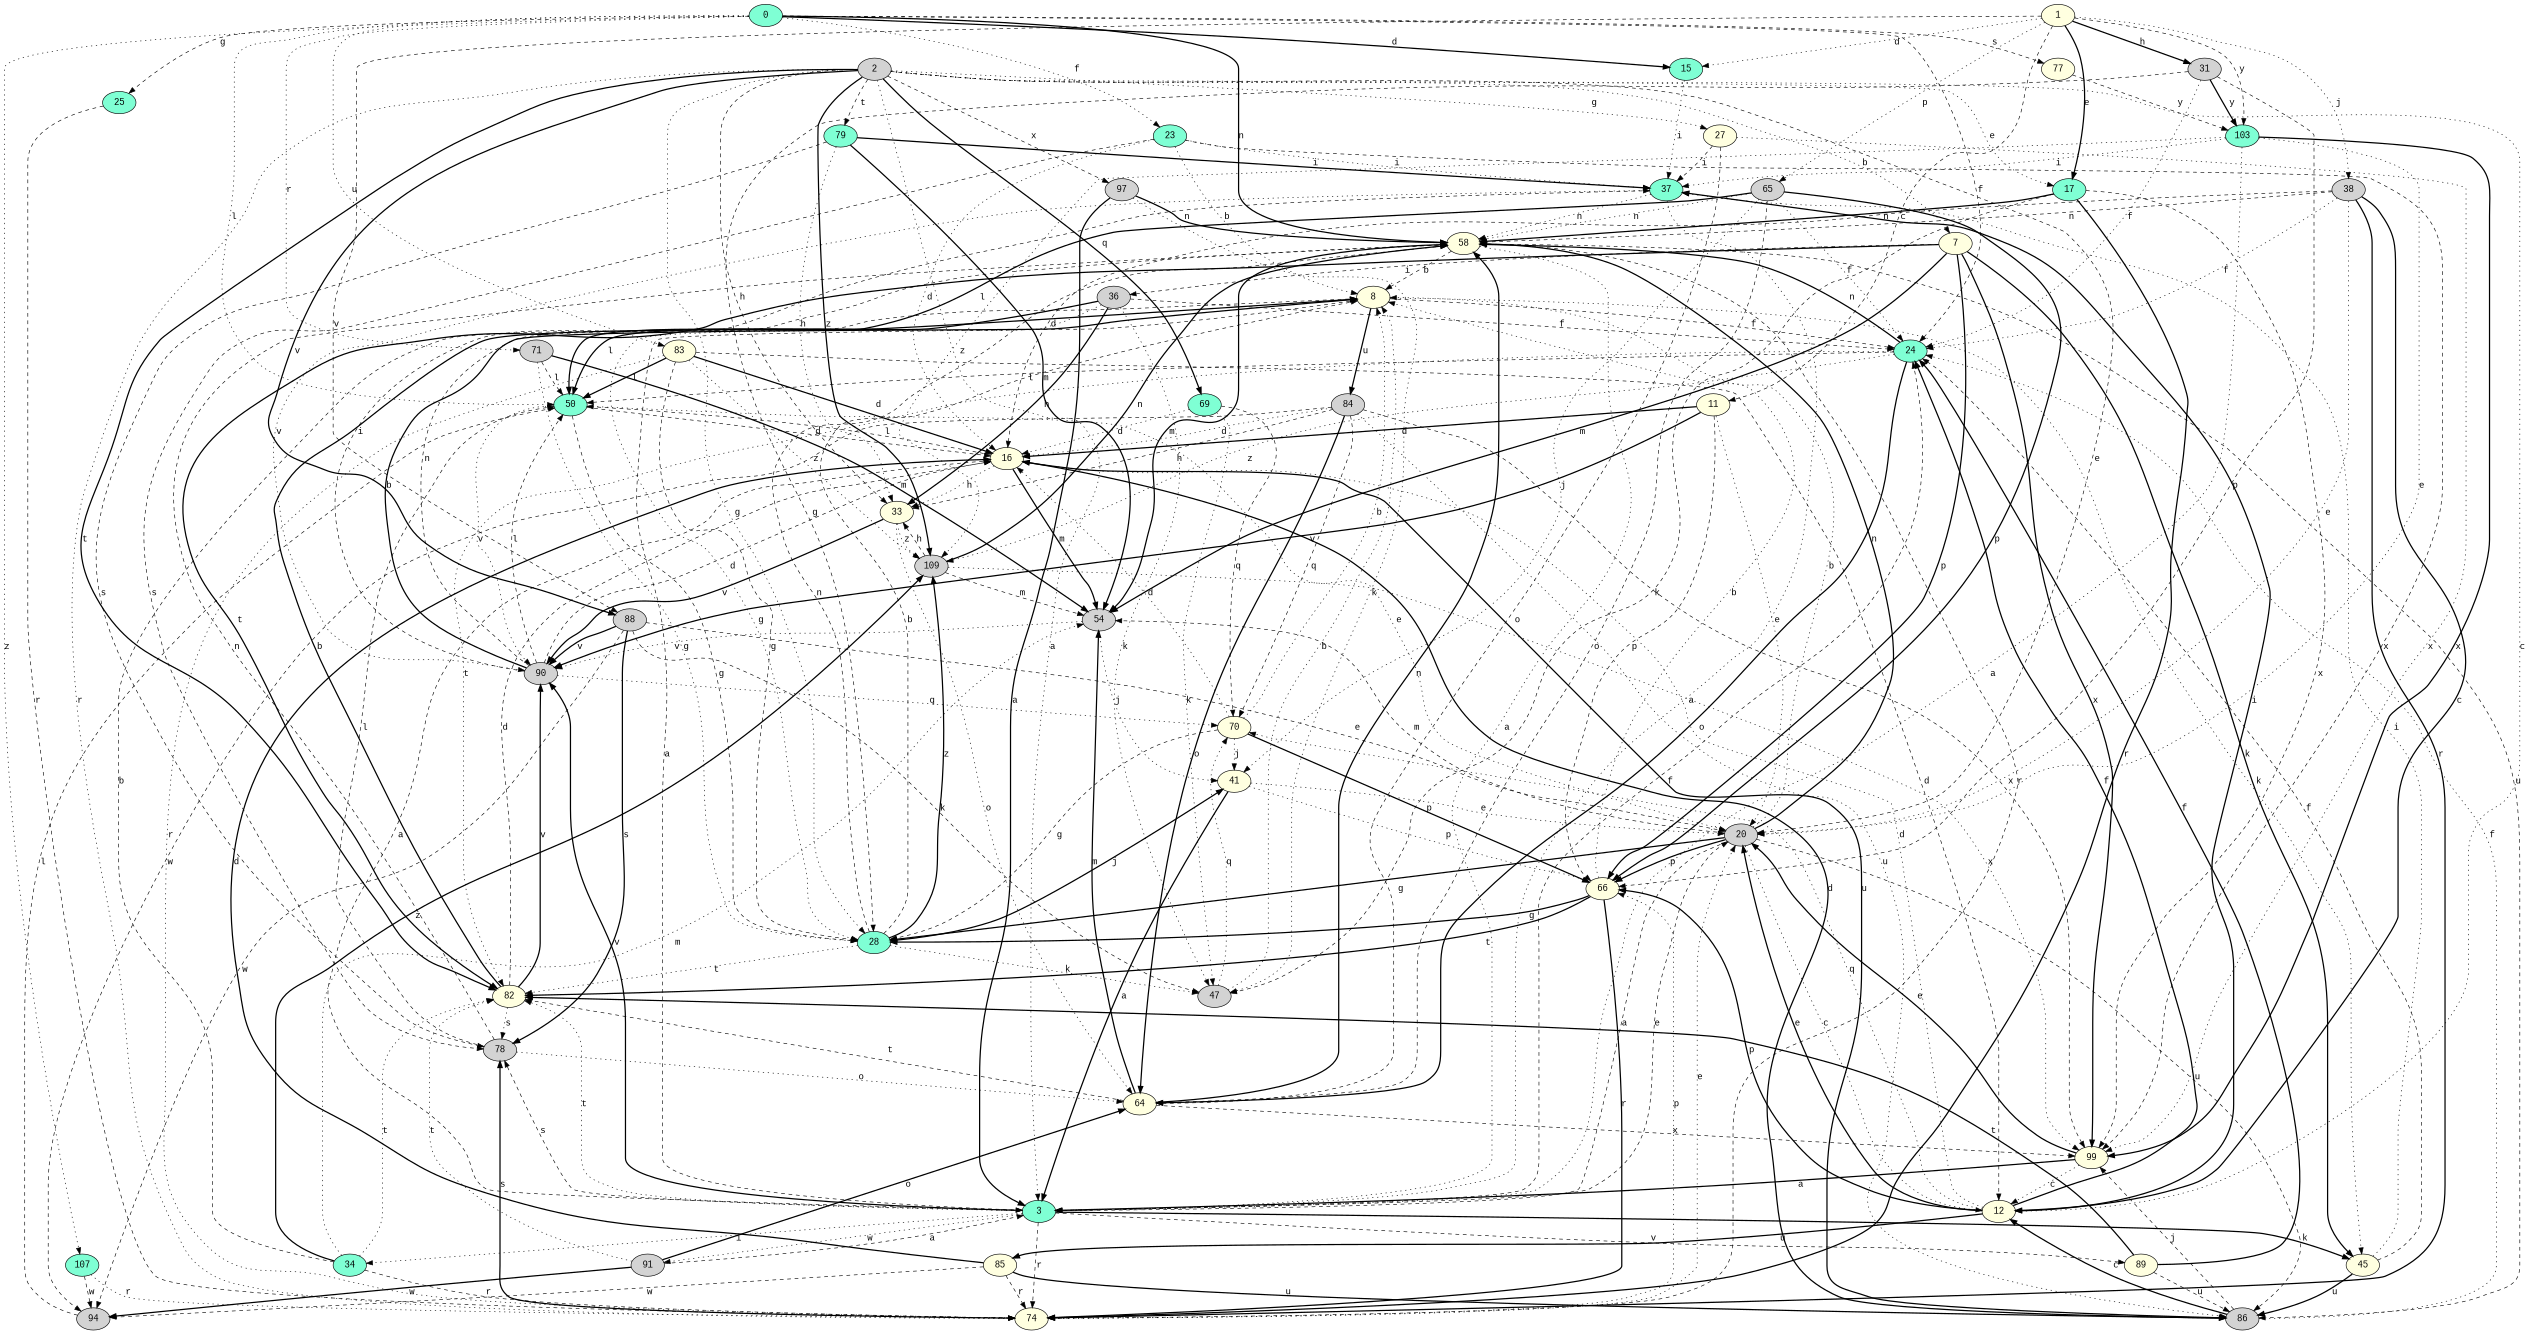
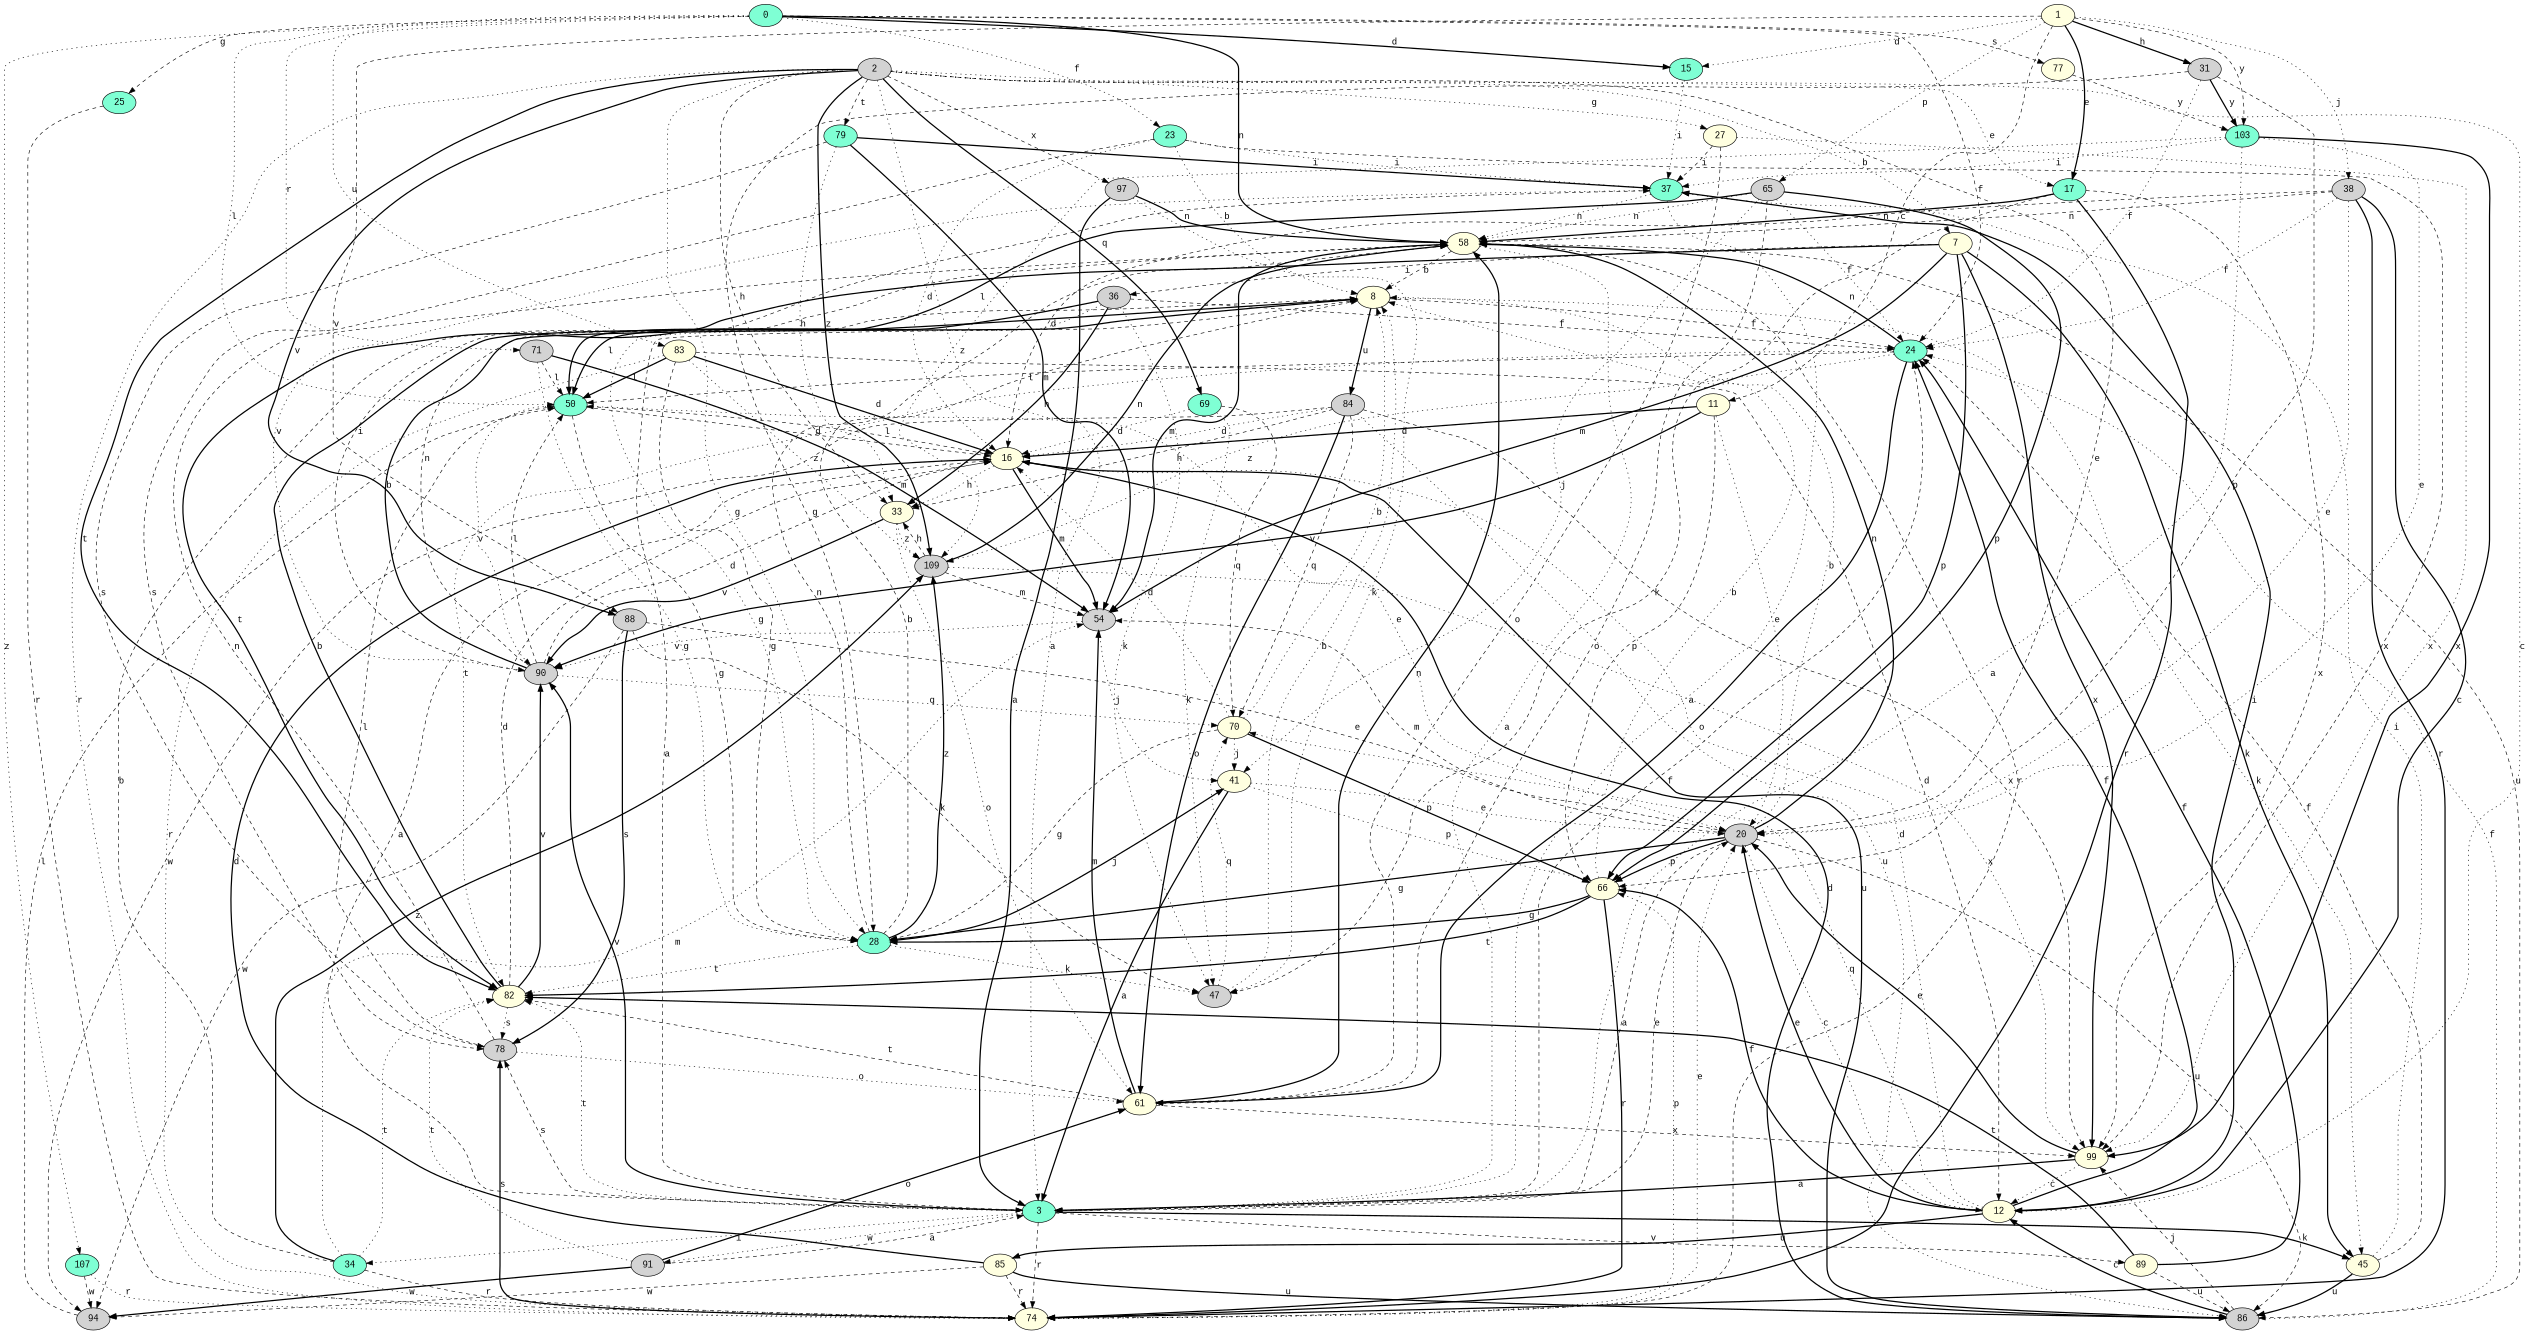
(583, 639) -> none
(1752, 1050) -> (1752, 1050)
(1140, 1104) -> (1140, 1104)
